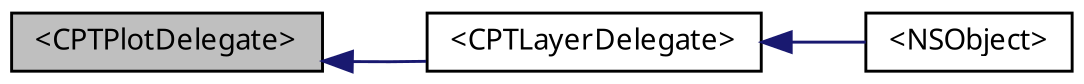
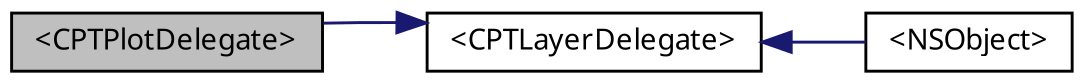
(389, 62) -> (360, 23)
